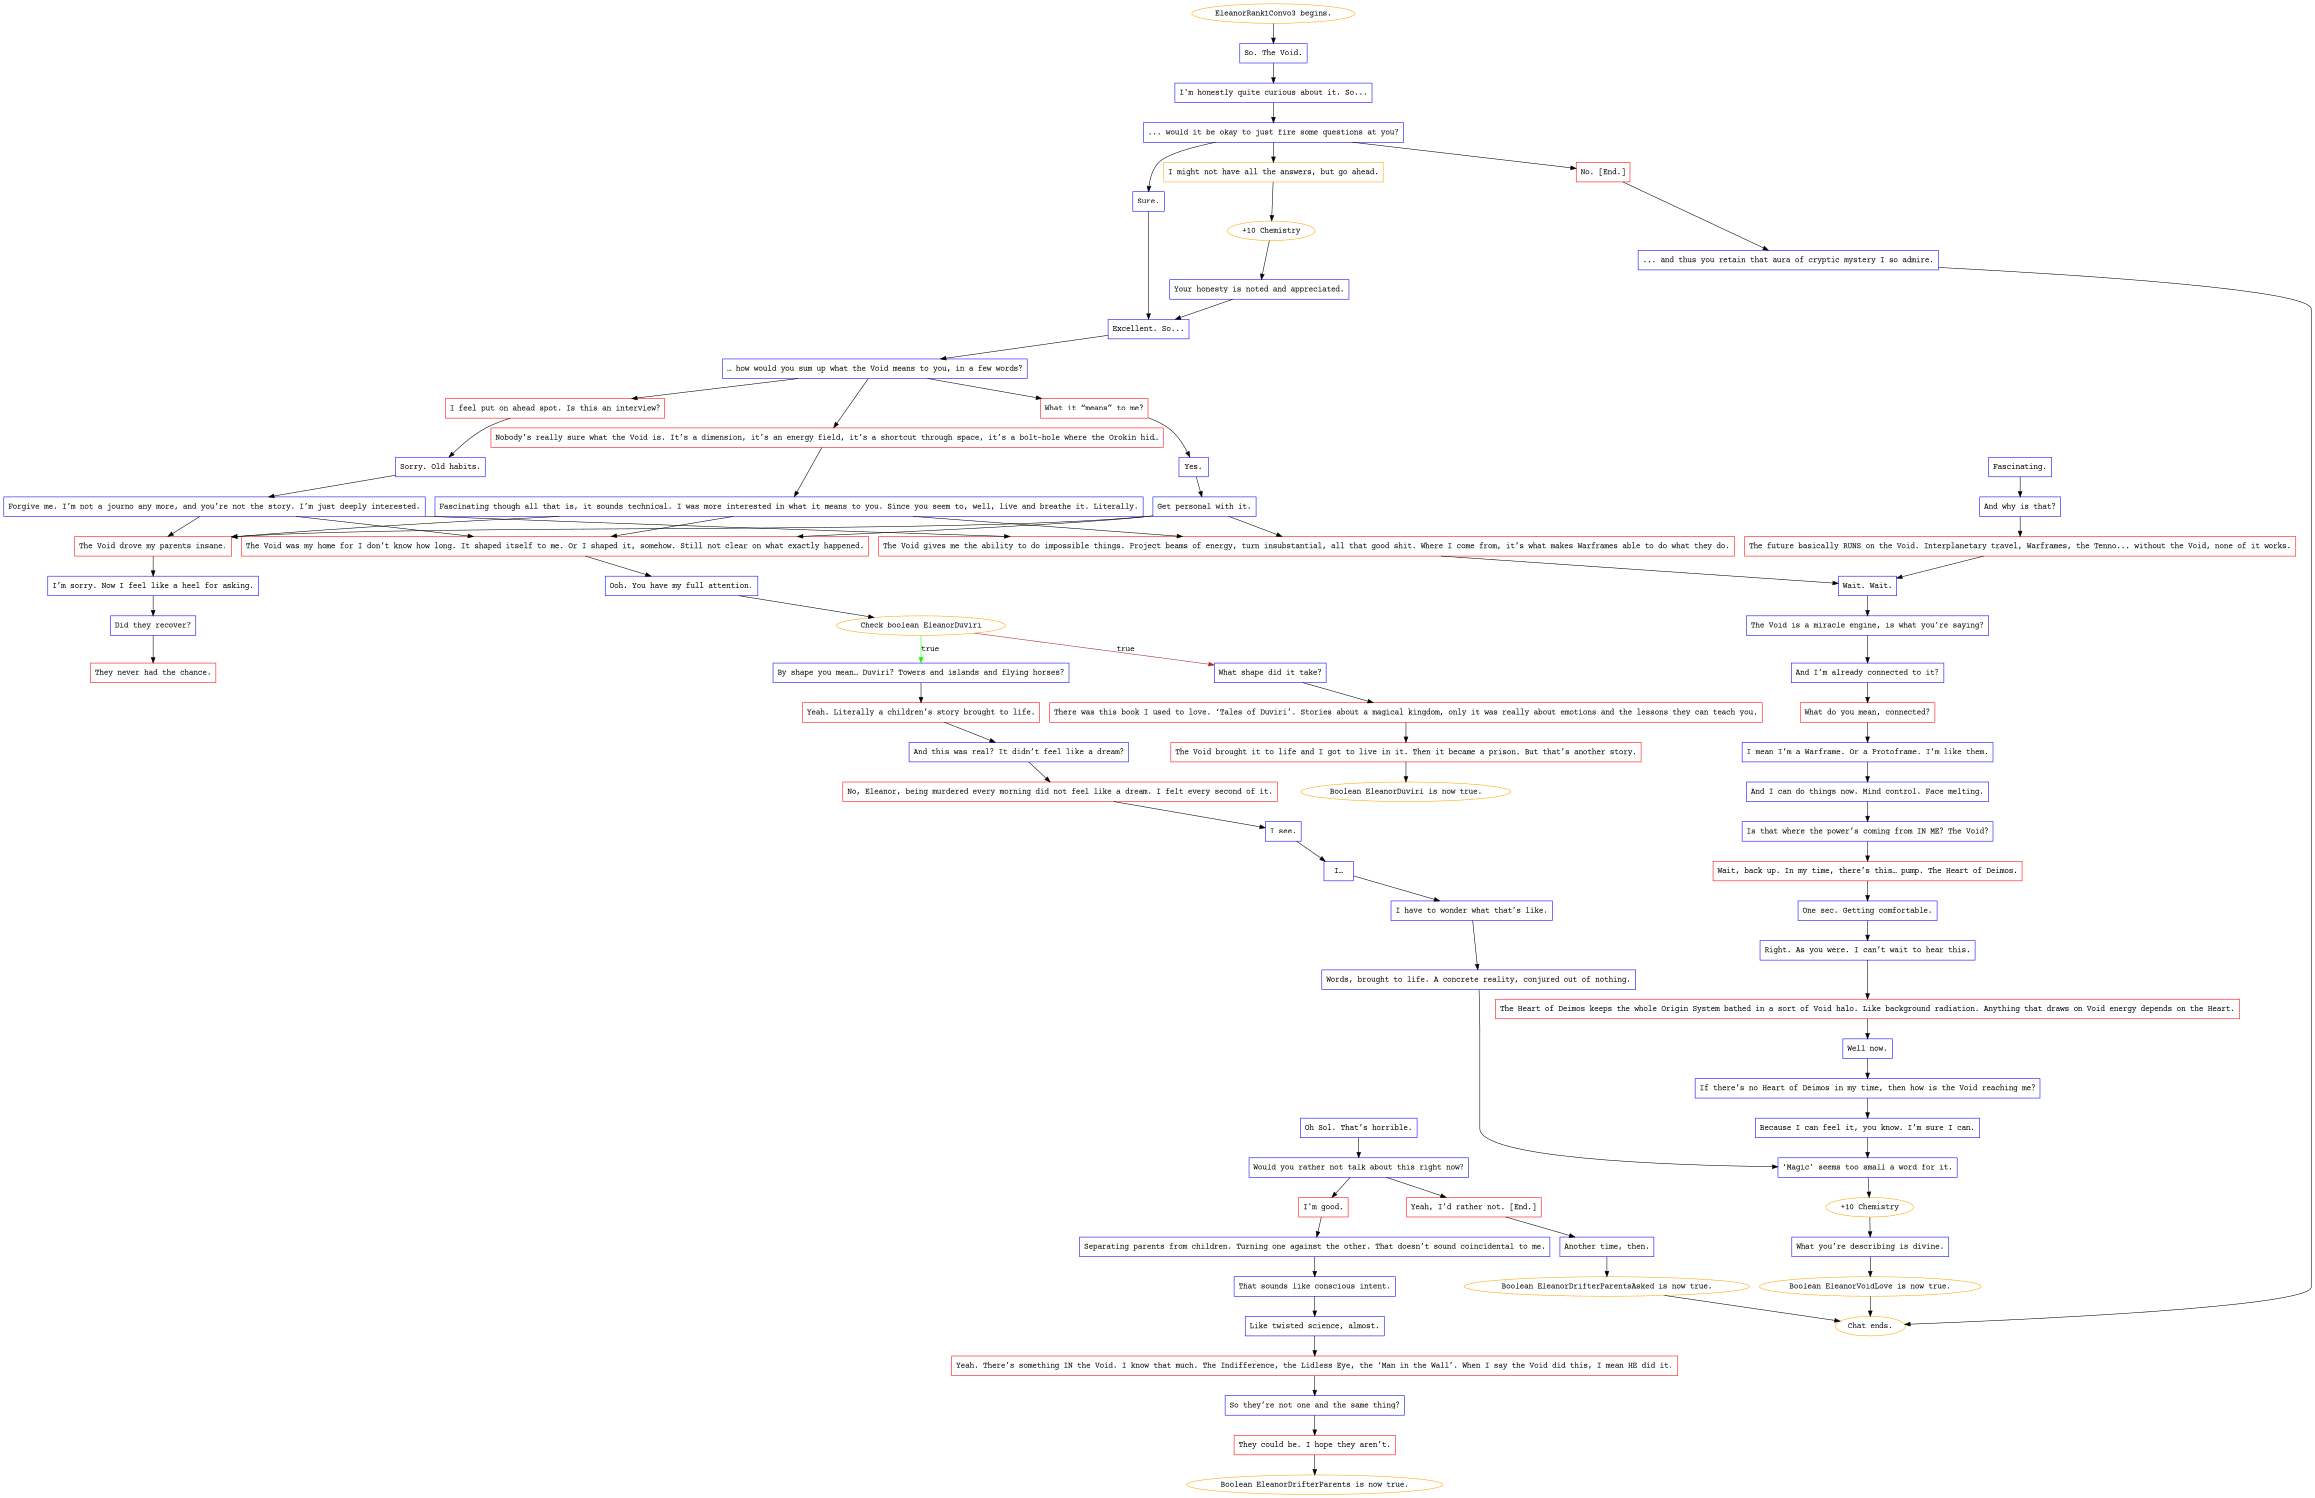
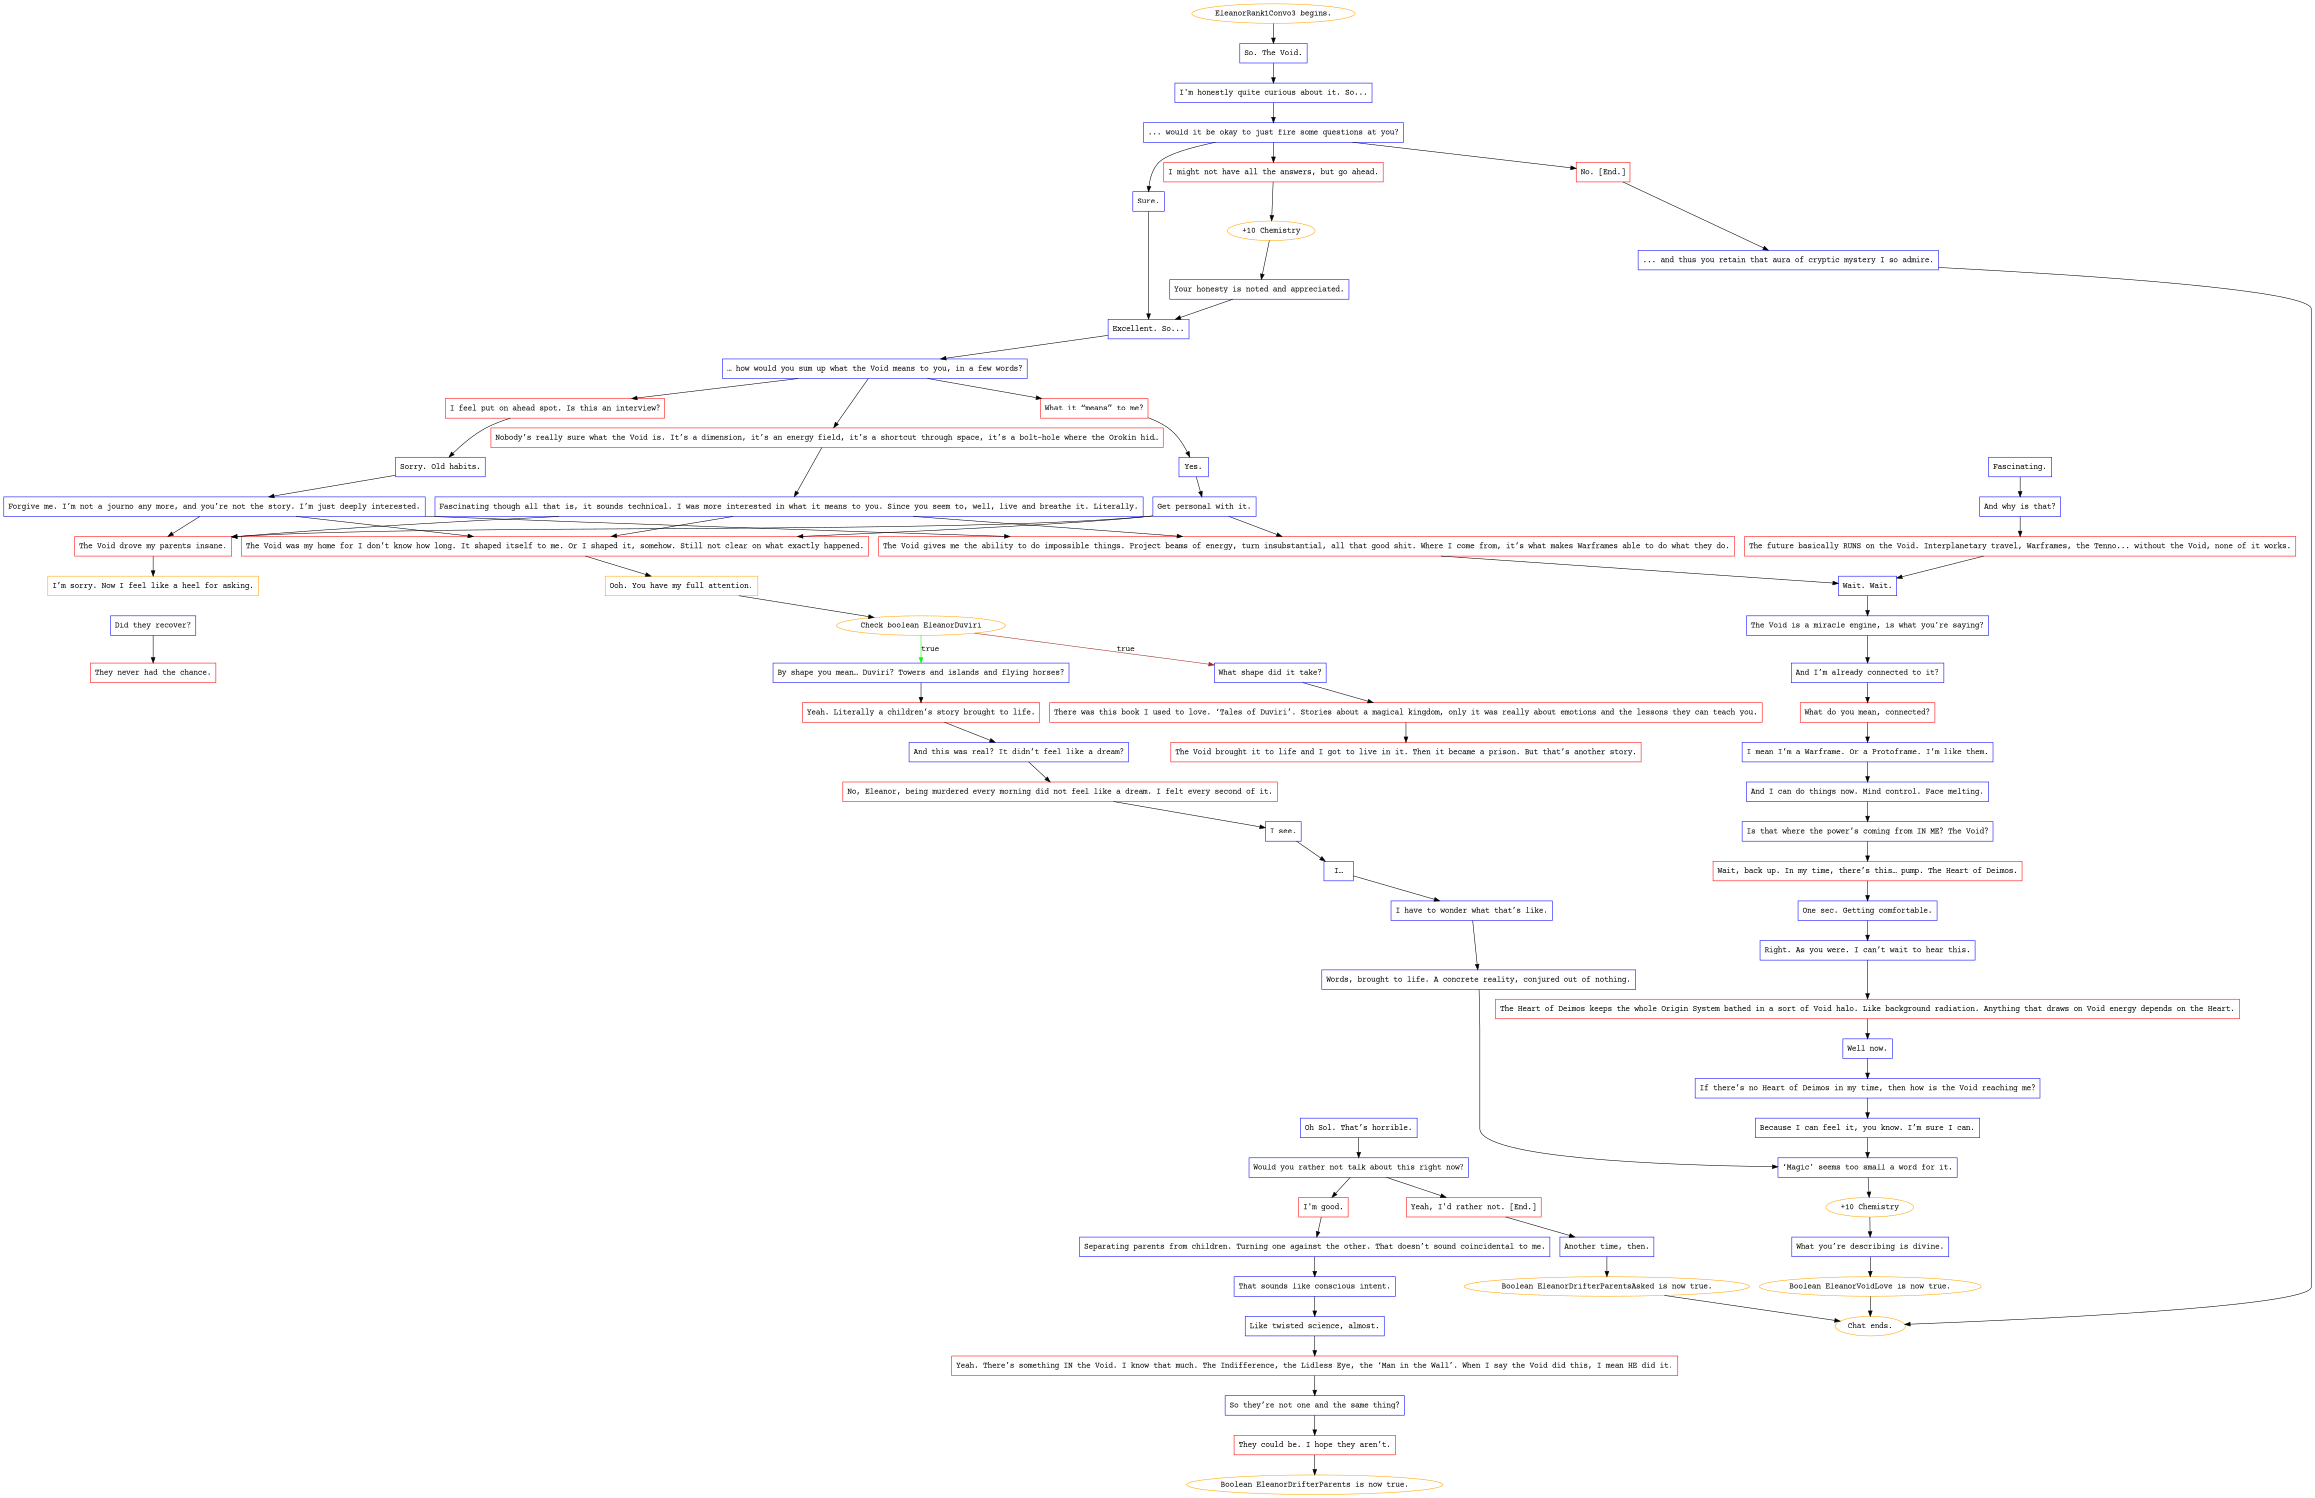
(1273, 172) -> (1273, 172)
(153, 586) -> (153, 586)
(682, 586) -> (682, 586)
(153, 603) -> none
(1406, 792) -> none
